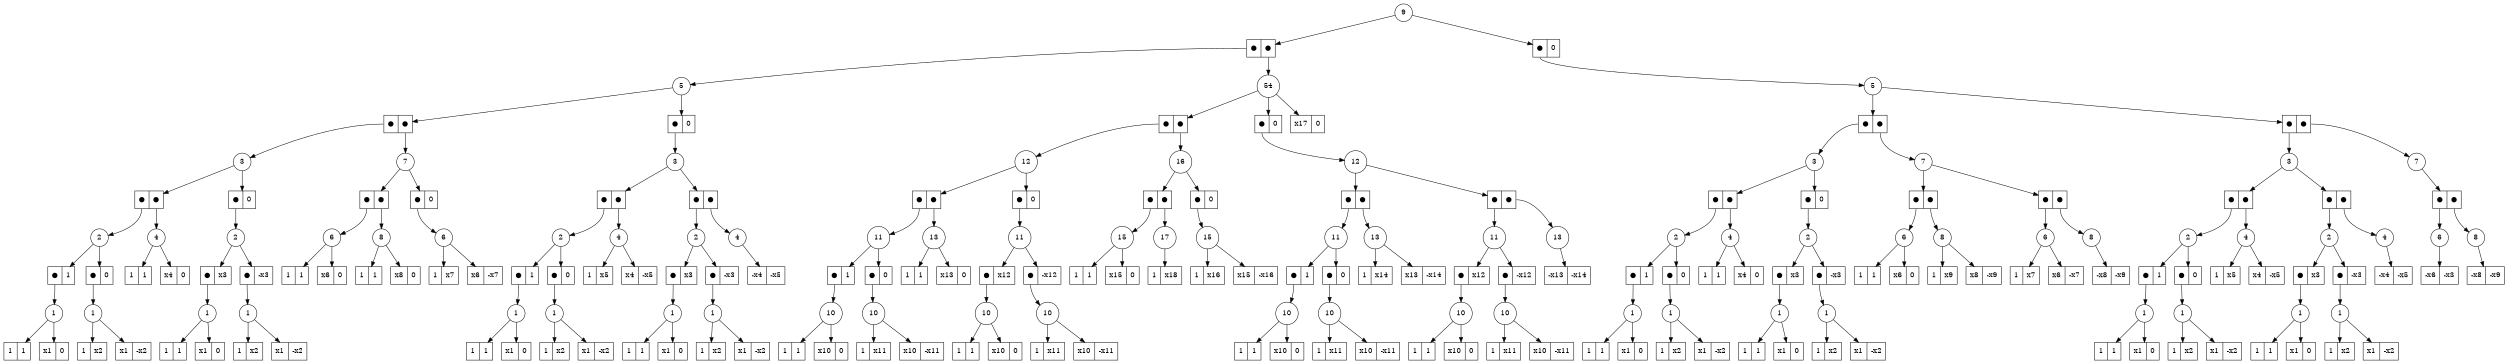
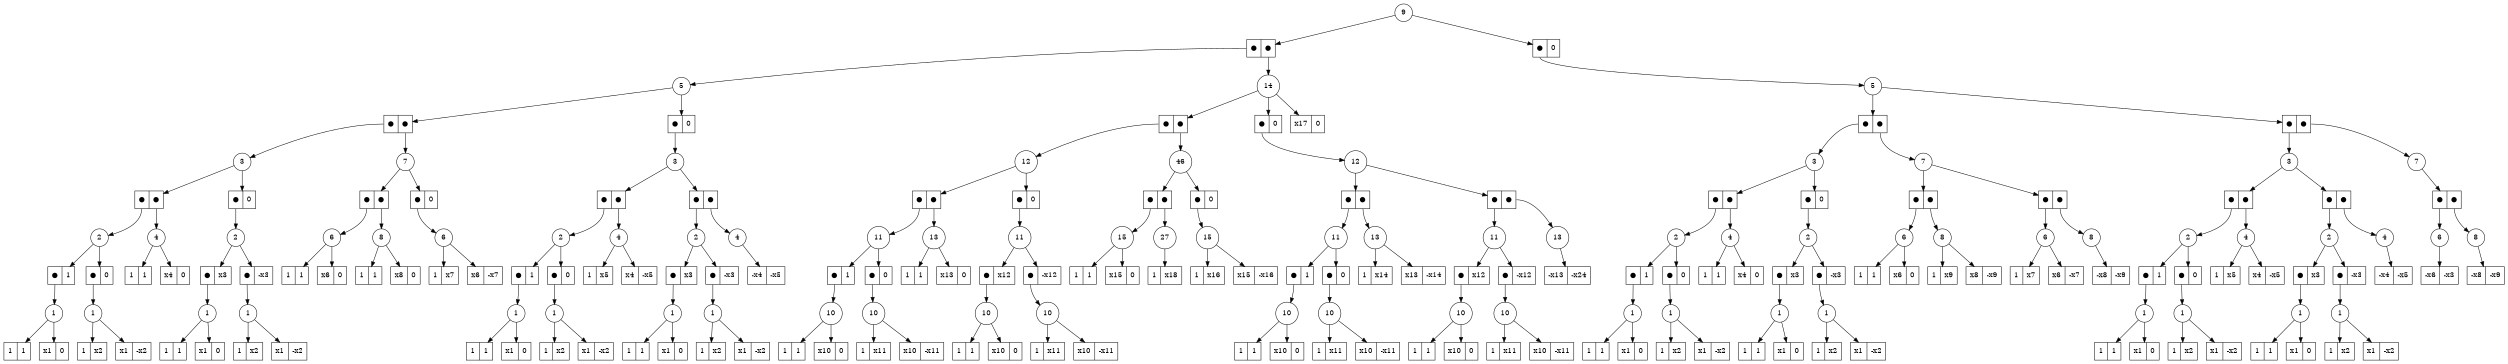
(1268, 86) -> (1268, 86)
(1181, 162) -> (1181, 162)
(1165, 238) -> (1165, 238)
(1579, 275) -> (1579, 275)
